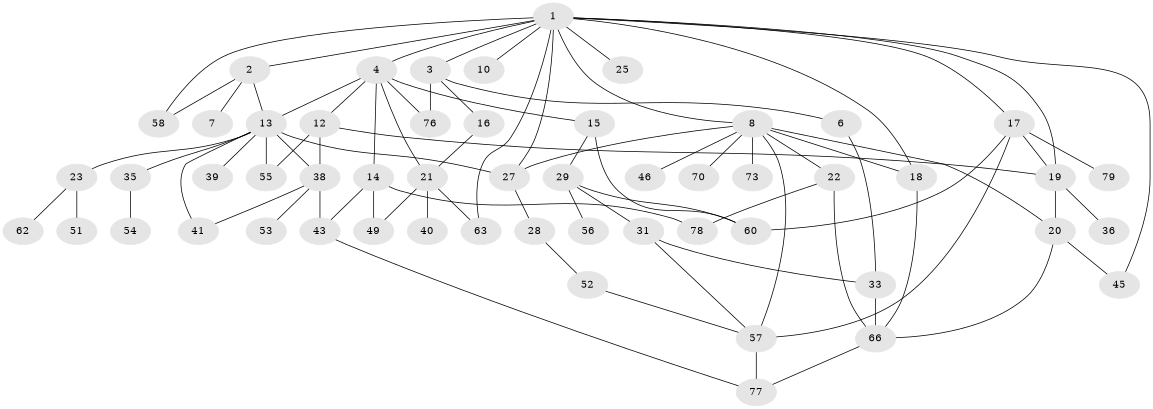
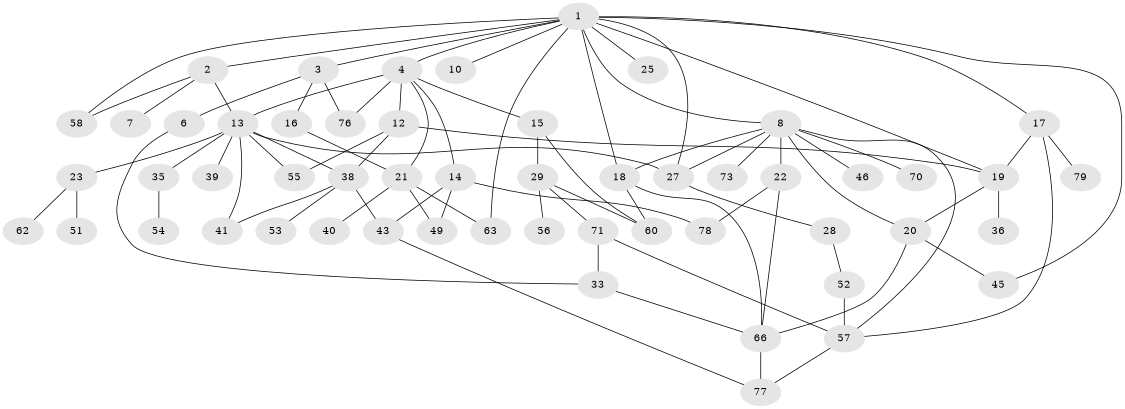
(900, 208) -> (634, 202)
(644, 231) -> (598, 231)
